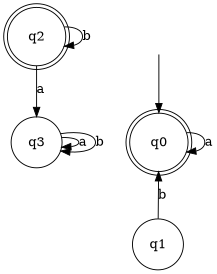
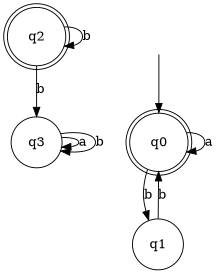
(41, 89) -> (41, 89)
none -> (144, 190)
